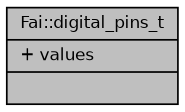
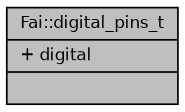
(58, 55) -> (57, 55)
